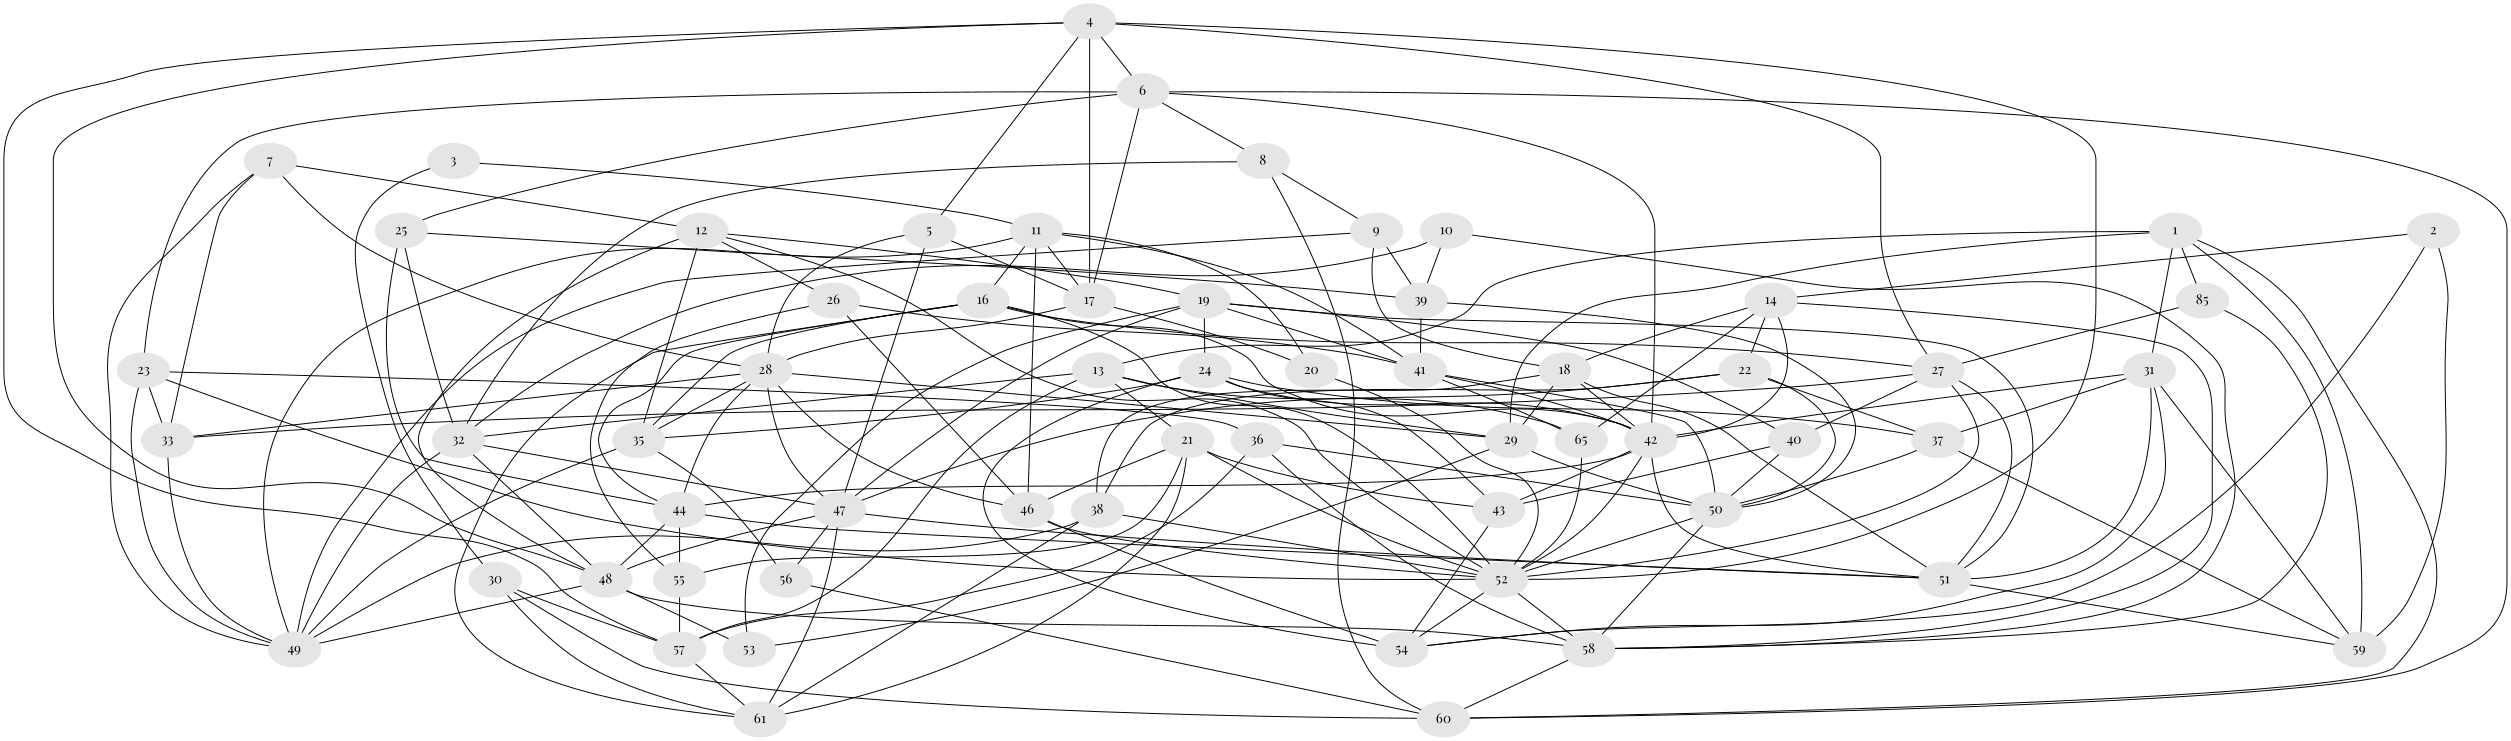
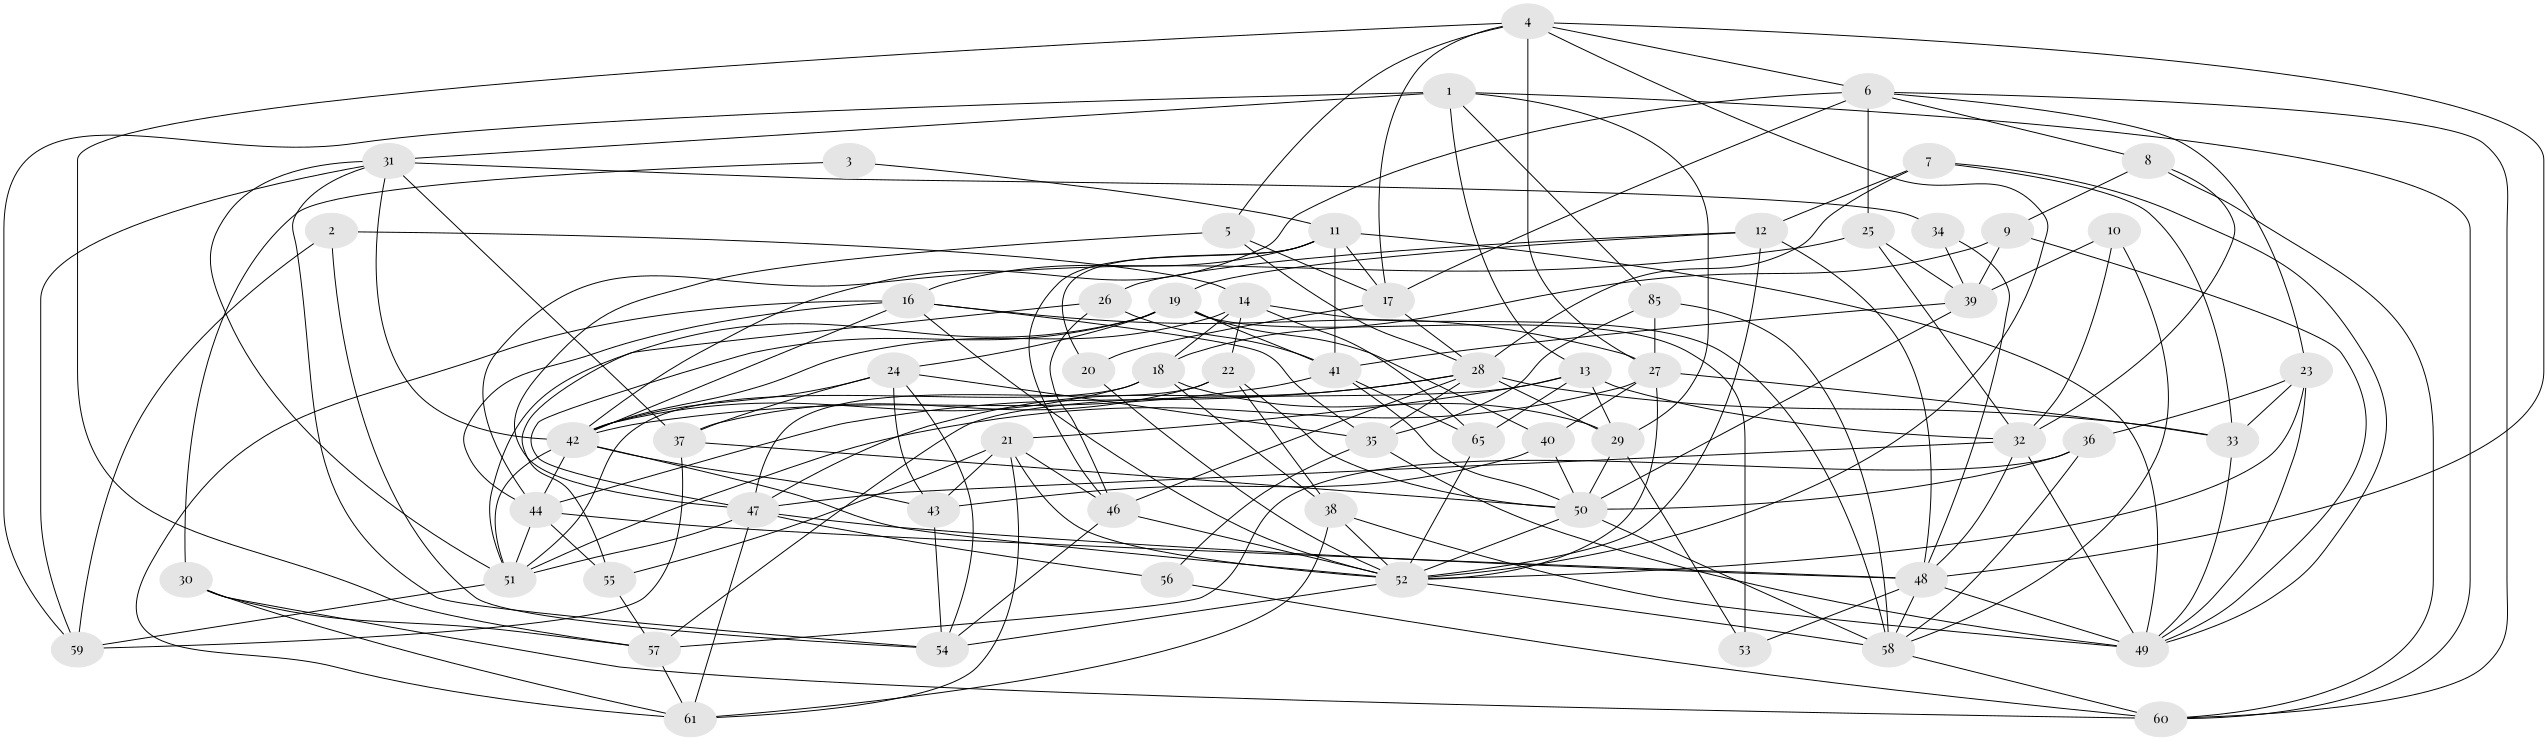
none -> (1938, 231)
(670, 335) -> (1530, 373)
